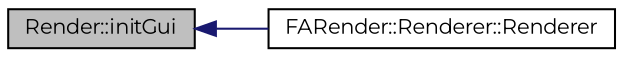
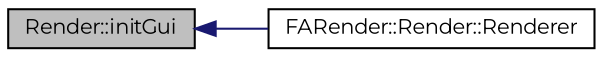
(442, 29) -> (432, 29)
